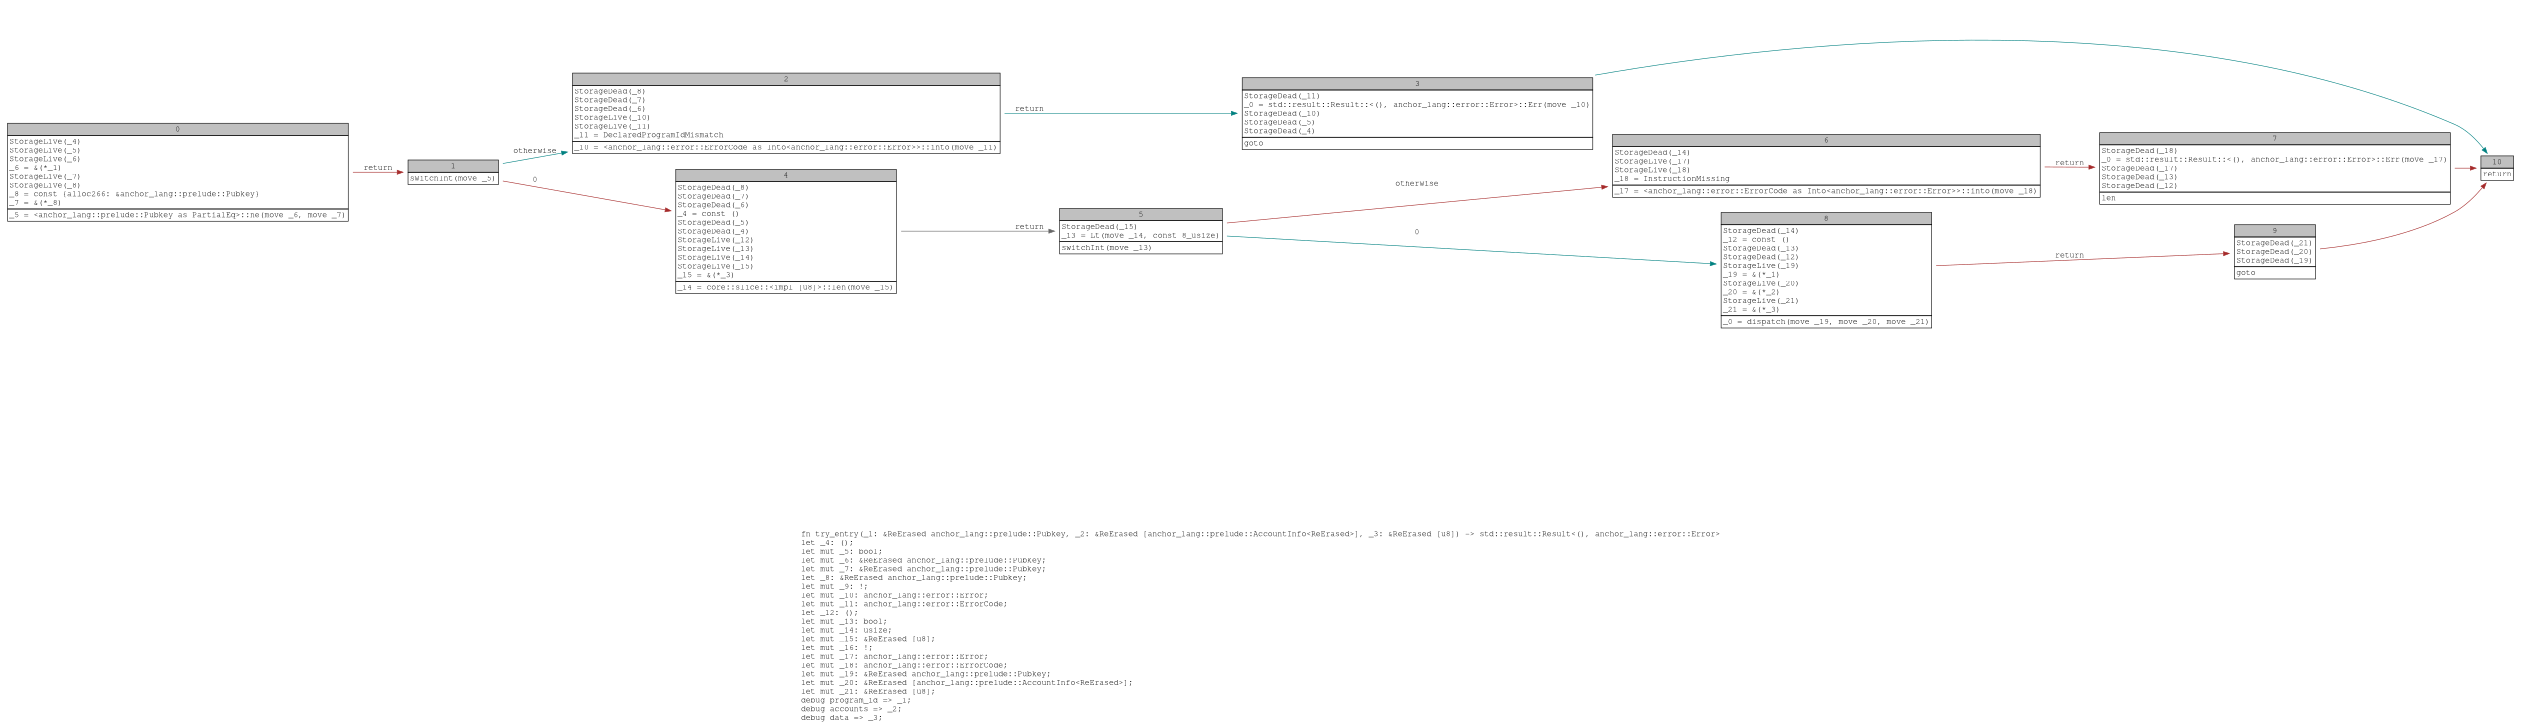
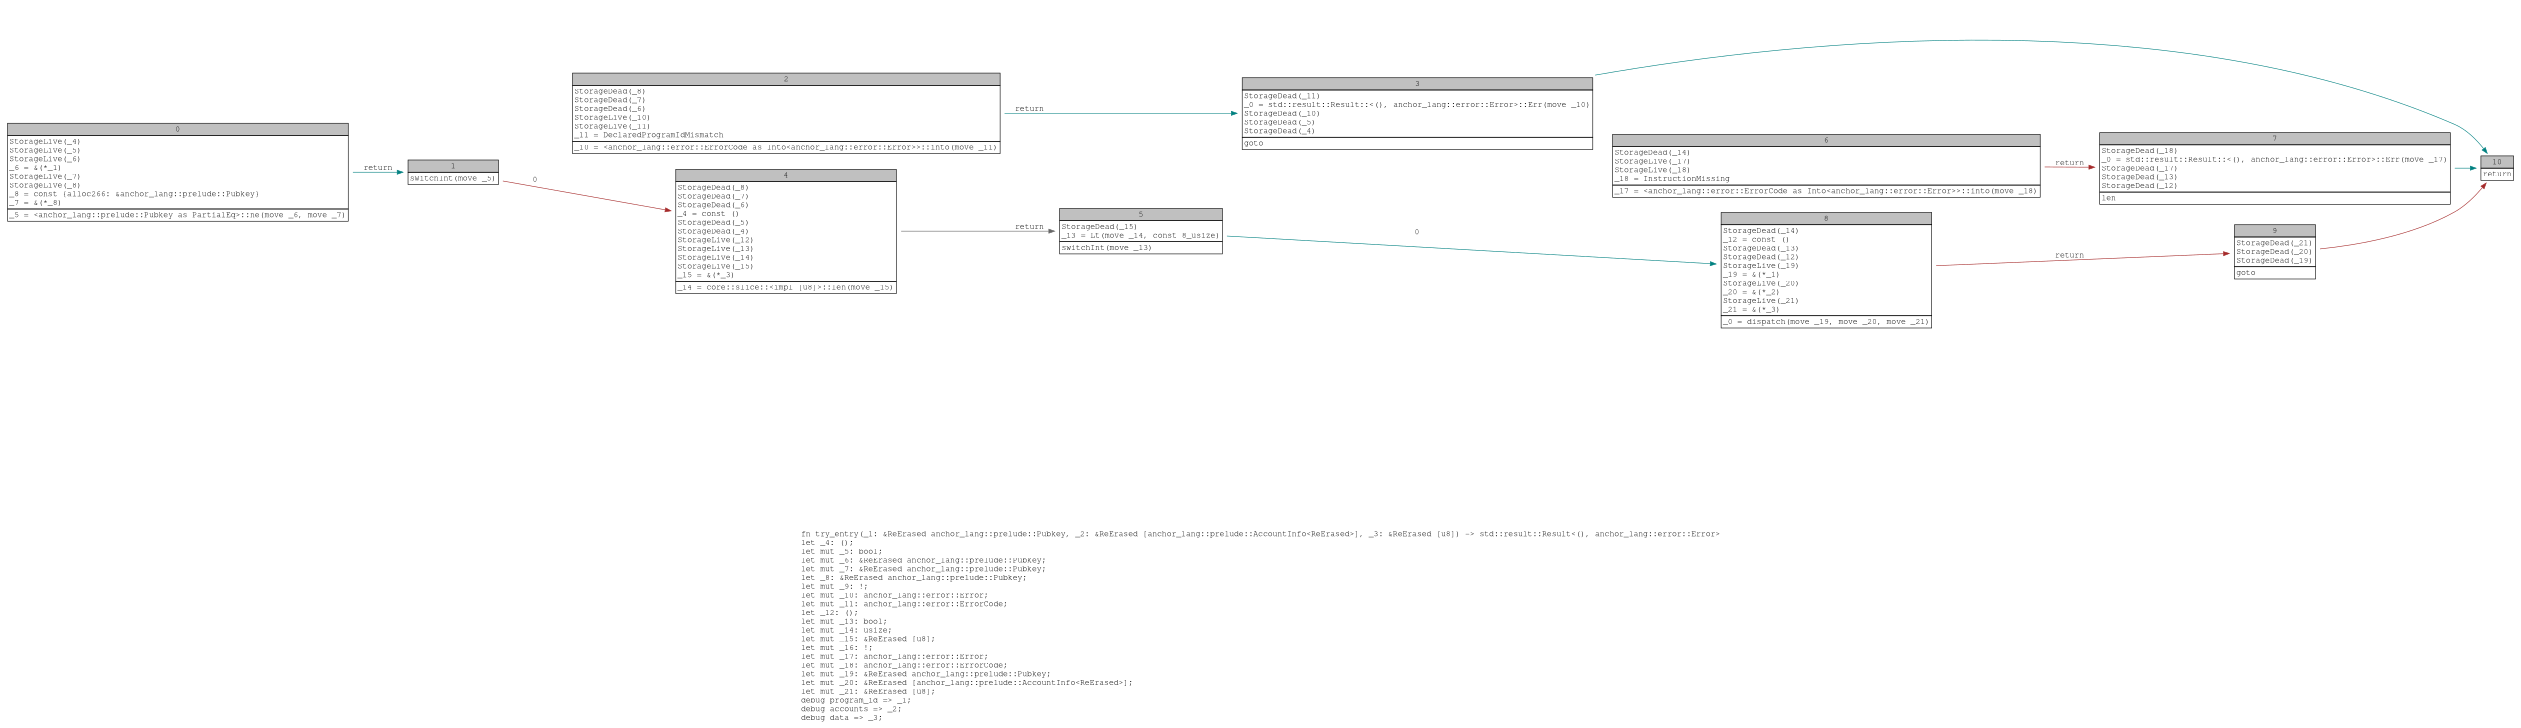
(532, 158) -> none
(2463, 168) -> (2463, 168)
(375, 172) -> (375, 172)
(1414, 205) -> none
